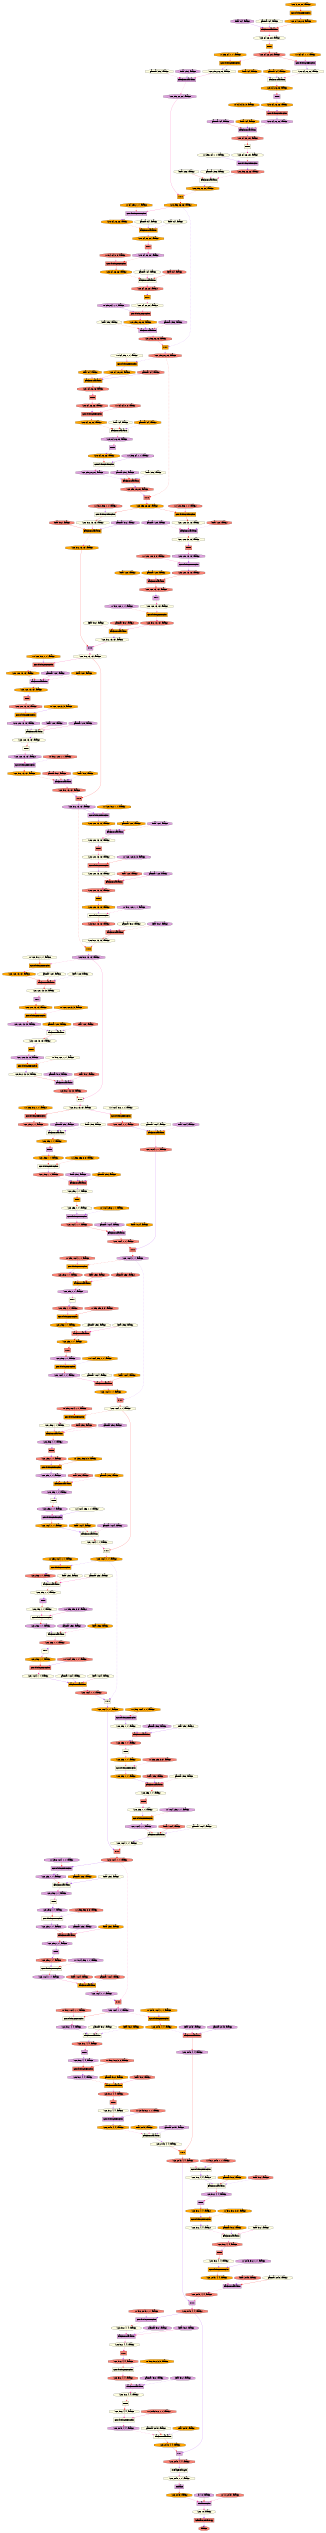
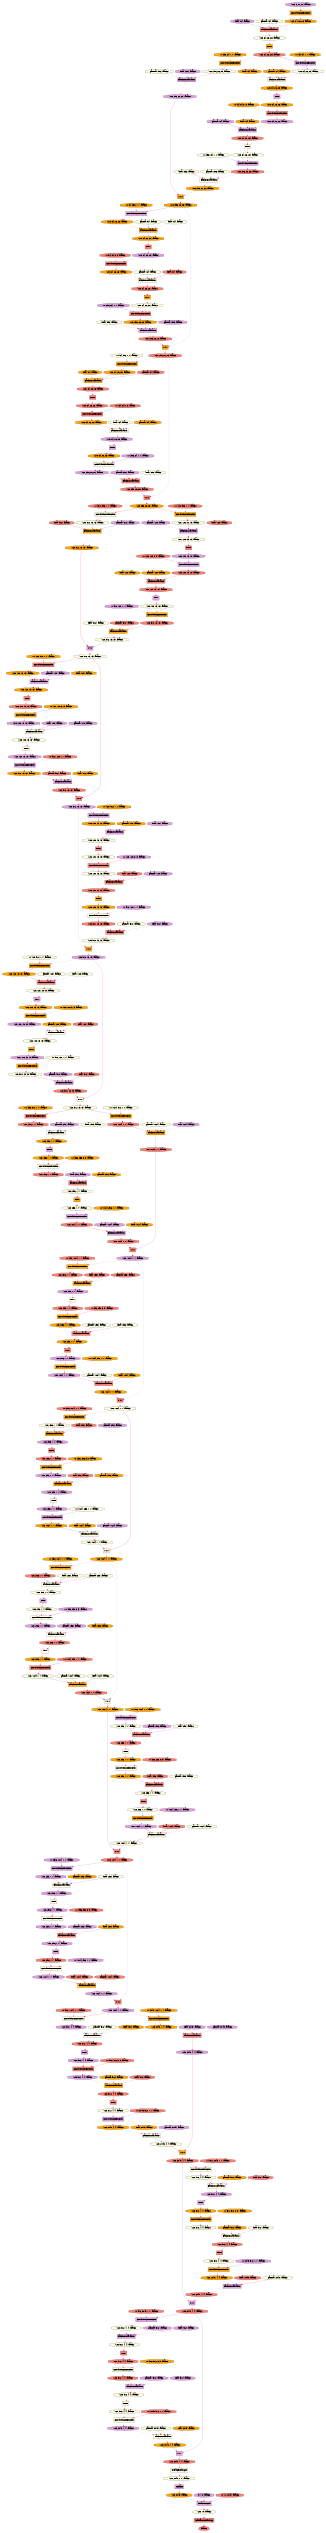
(301, 5) -> (301, 5)
